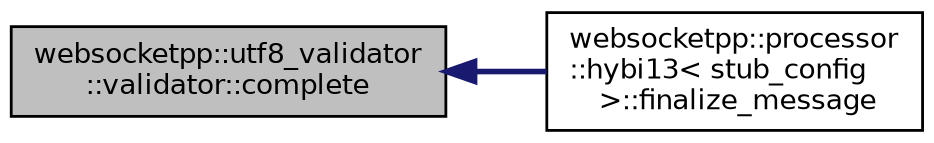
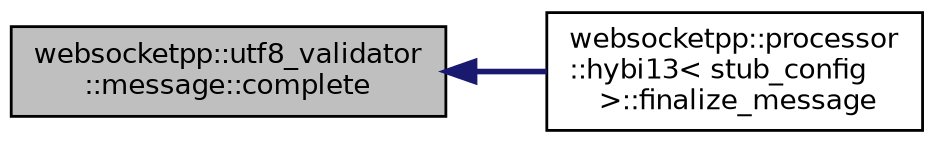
(229, 72) -> (229, 72)
